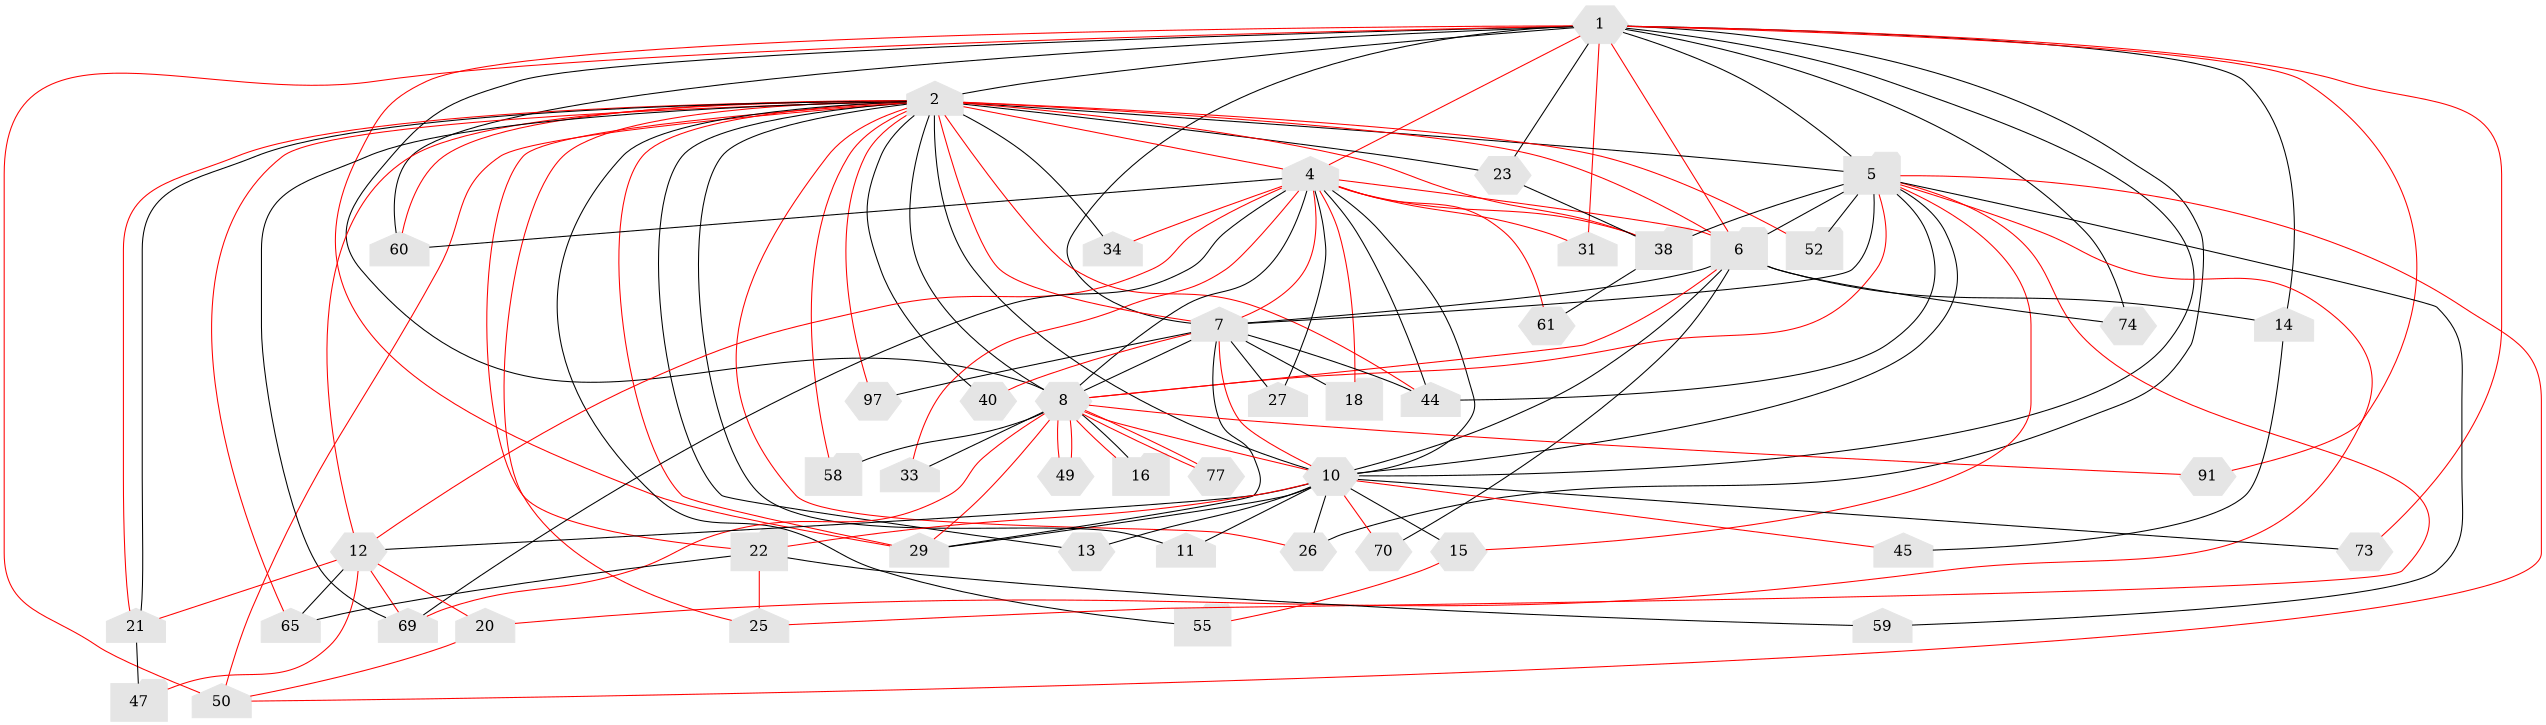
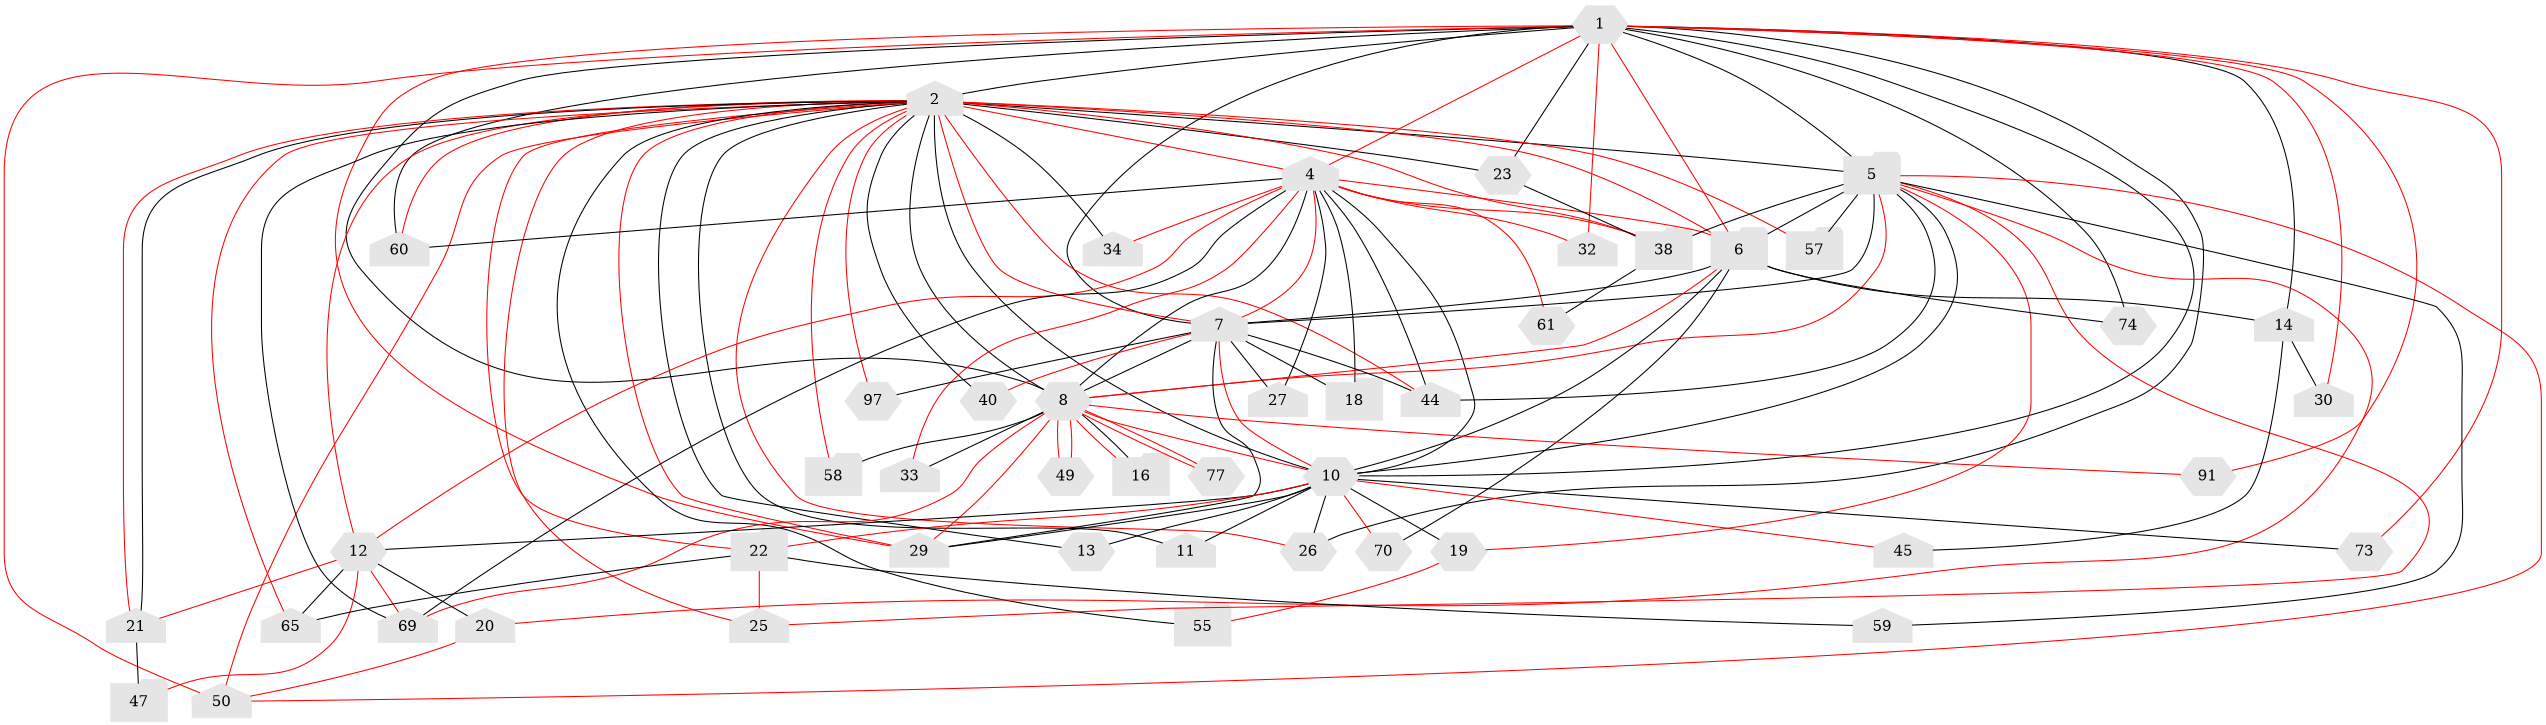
(1588, 251) -> (1588, 251)
(1815, 251) -> (1815, 251)
(1349, 284) -> (1349, 284)
none -> (2324, 401)
(1459, 552) -> (1459, 552)
(423, 590) -> (423, 590)
